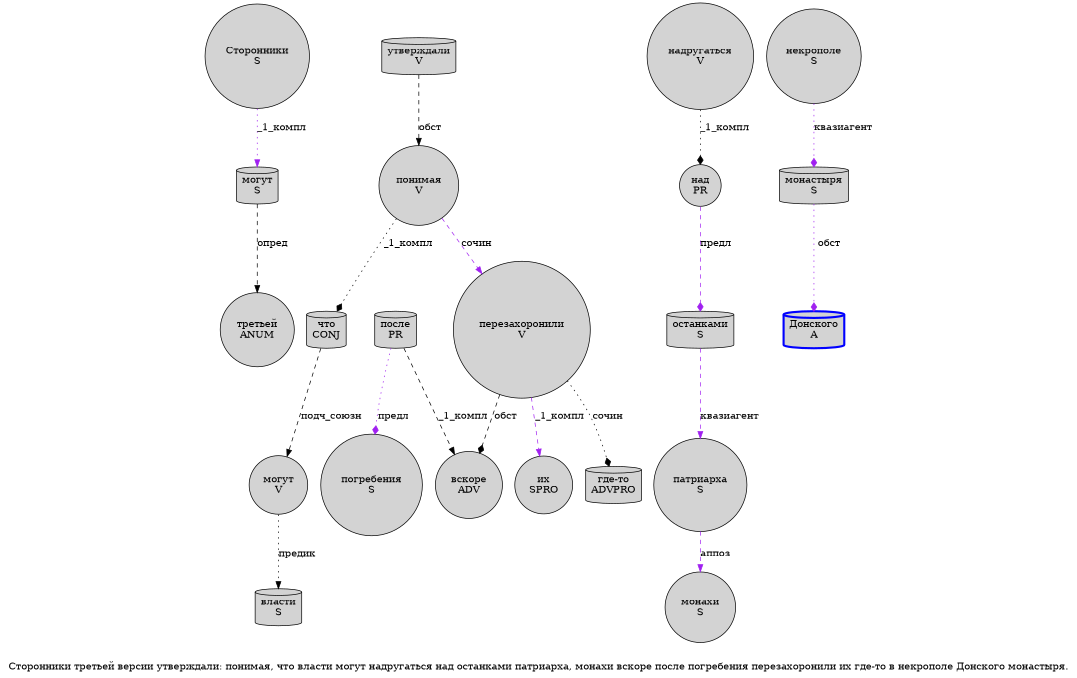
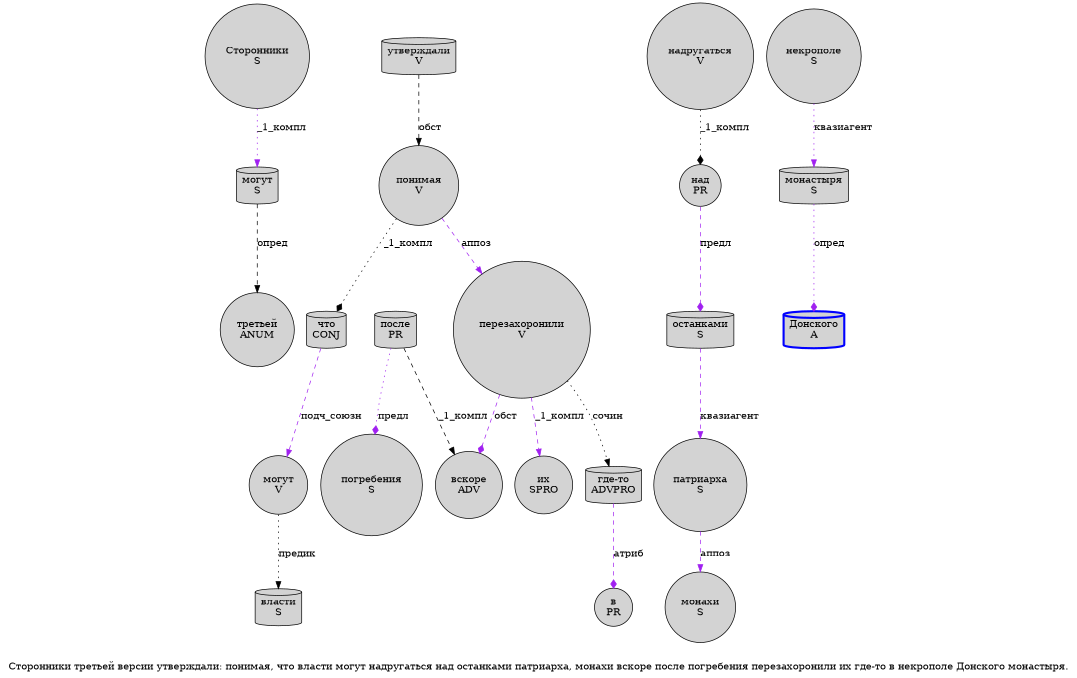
(814, 131) -> (814, 131)
(476, 243) -> (476, 243)
(829, 243) -> (829, 243)
(305, 399) -> (305, 399)
(591, 418) -> (591, 418)
(491, 420) -> (491, 420)
none -> (614, 607)
